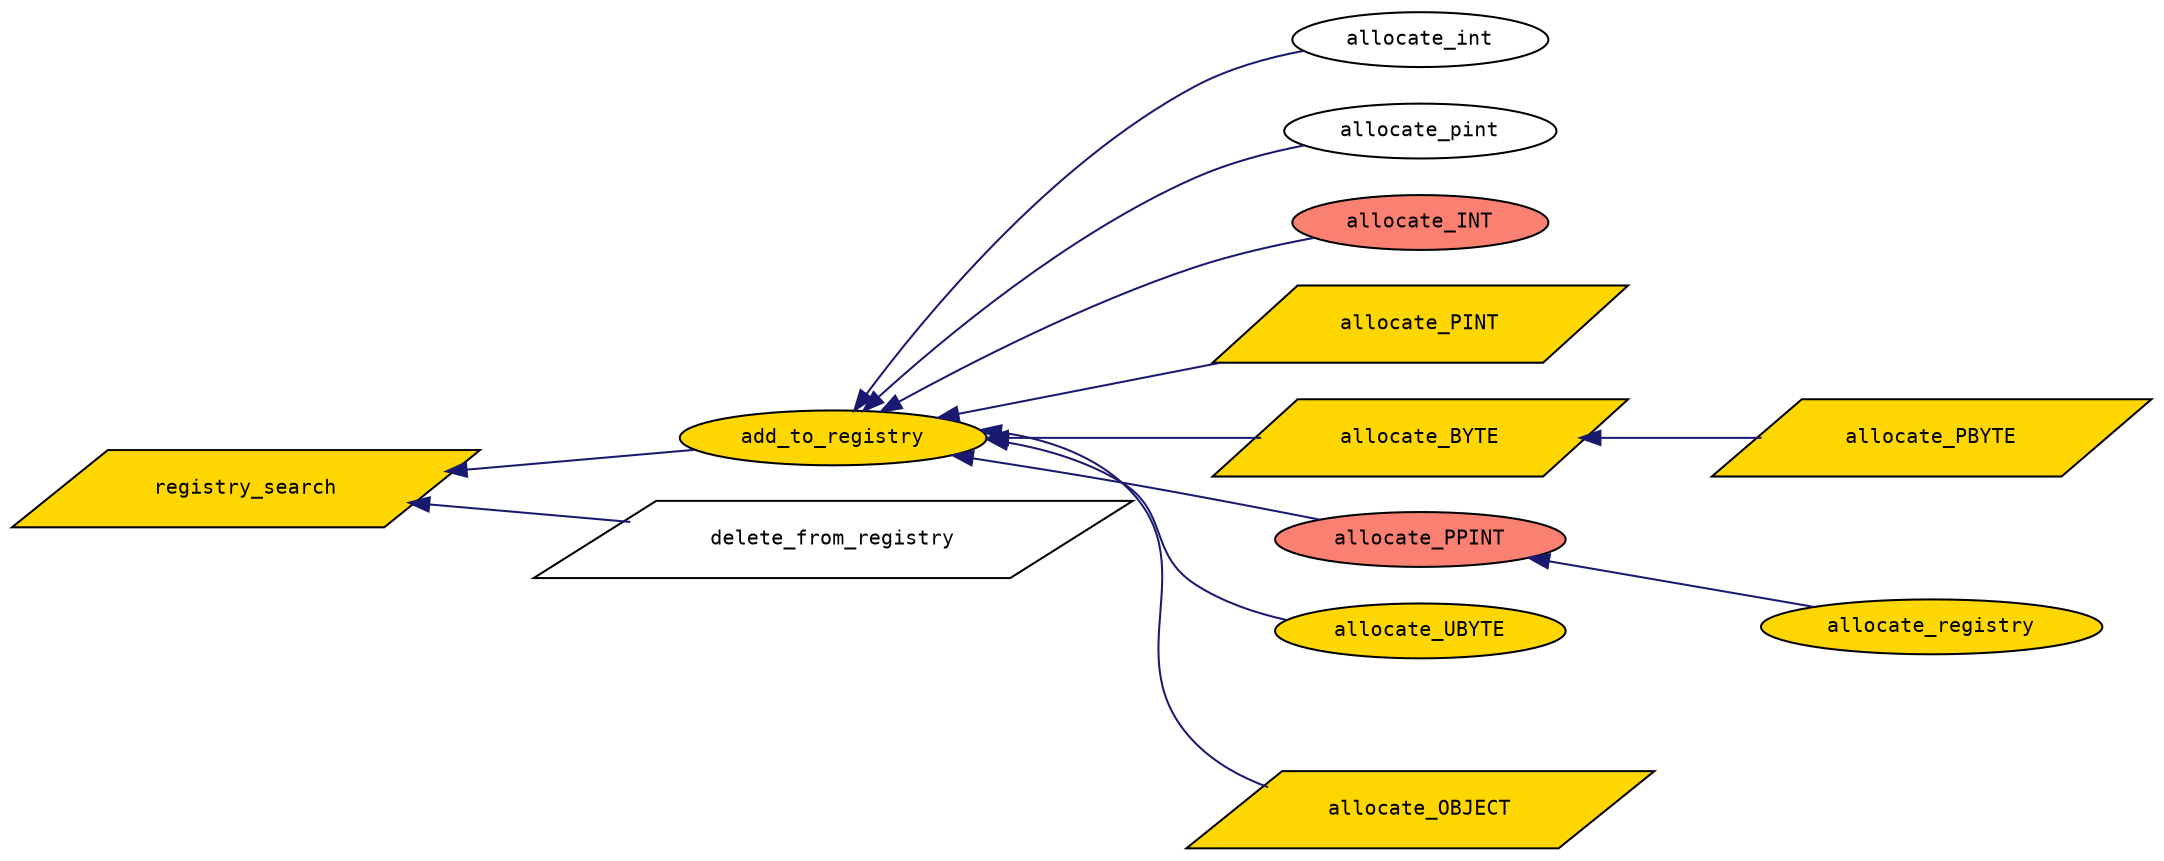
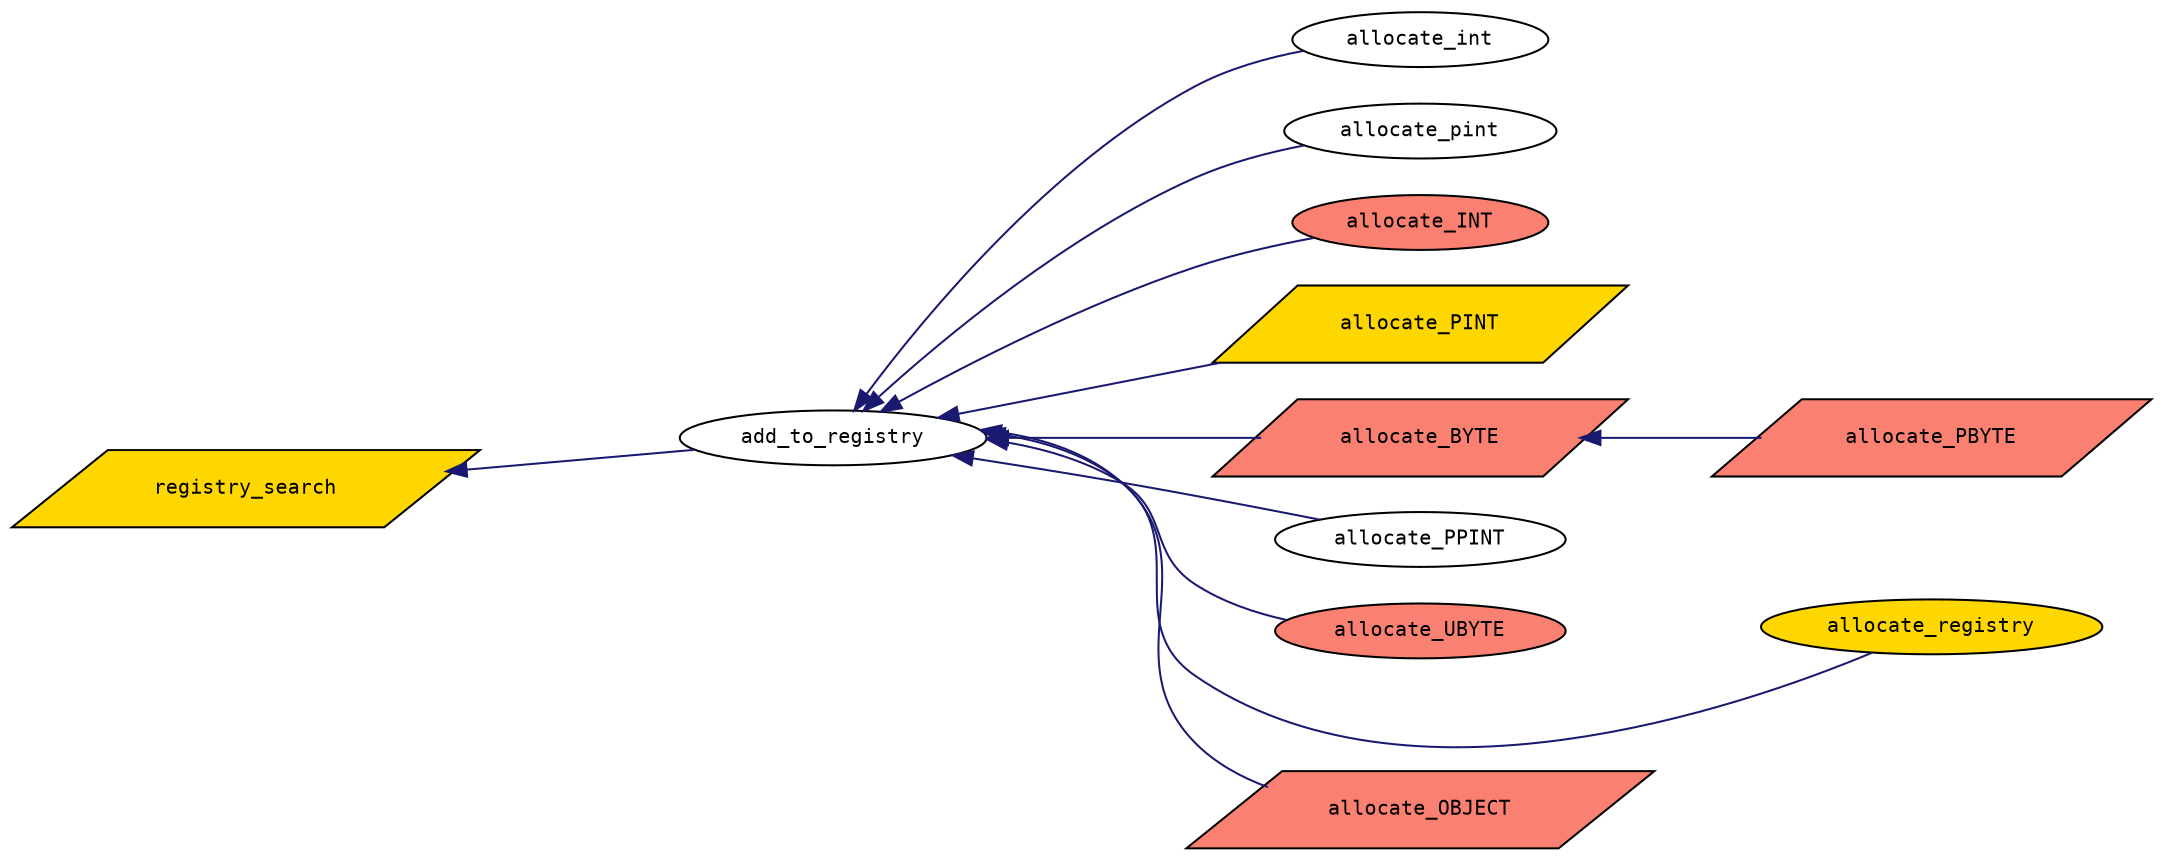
(833, 438) -> (833, 438)
(1420, 438) -> (1420, 438)
(1932, 438) -> (1932, 438)
(833, 539) -> none
(1420, 539) -> (1420, 539)
(1681, 584) -> (1362, 739)
(1420, 631) -> (1420, 631)
(1420, 810) -> (1420, 810)
